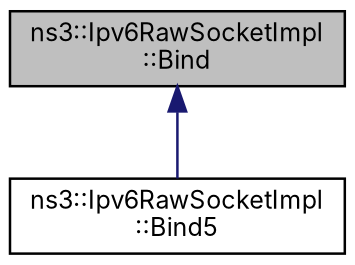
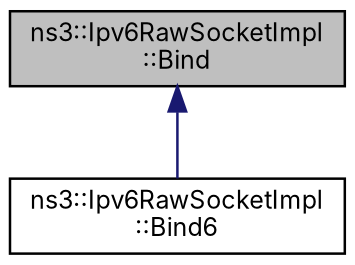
(177, 216) -> (177, 216)
